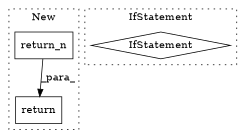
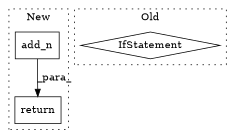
(161, 17) -> (150, 17)
(44, 45) -> (37, 45)
